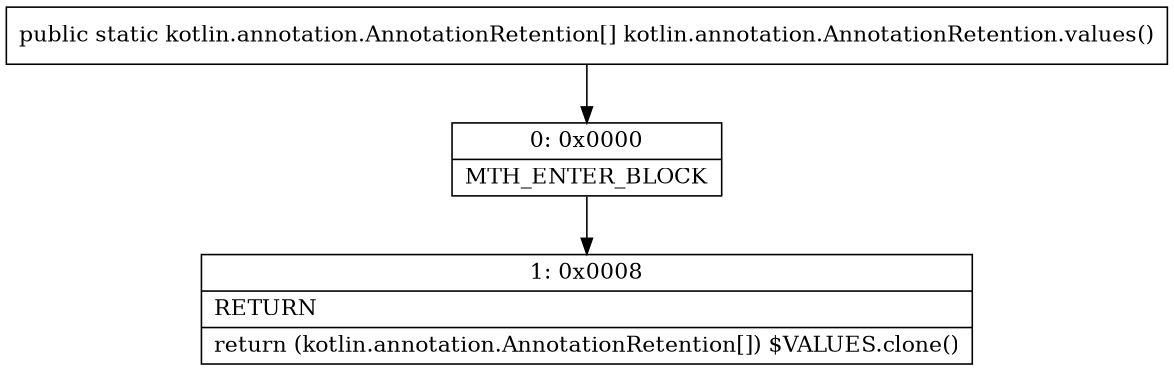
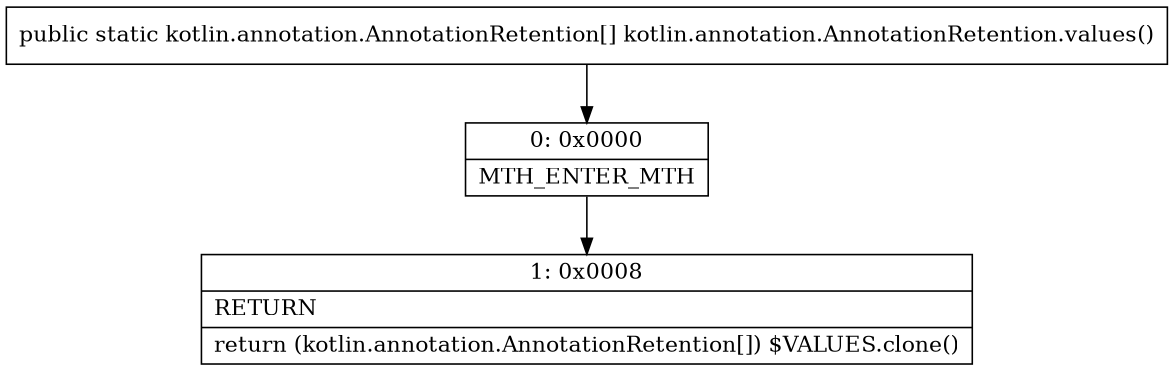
(587, 177) -> (587, 177)
